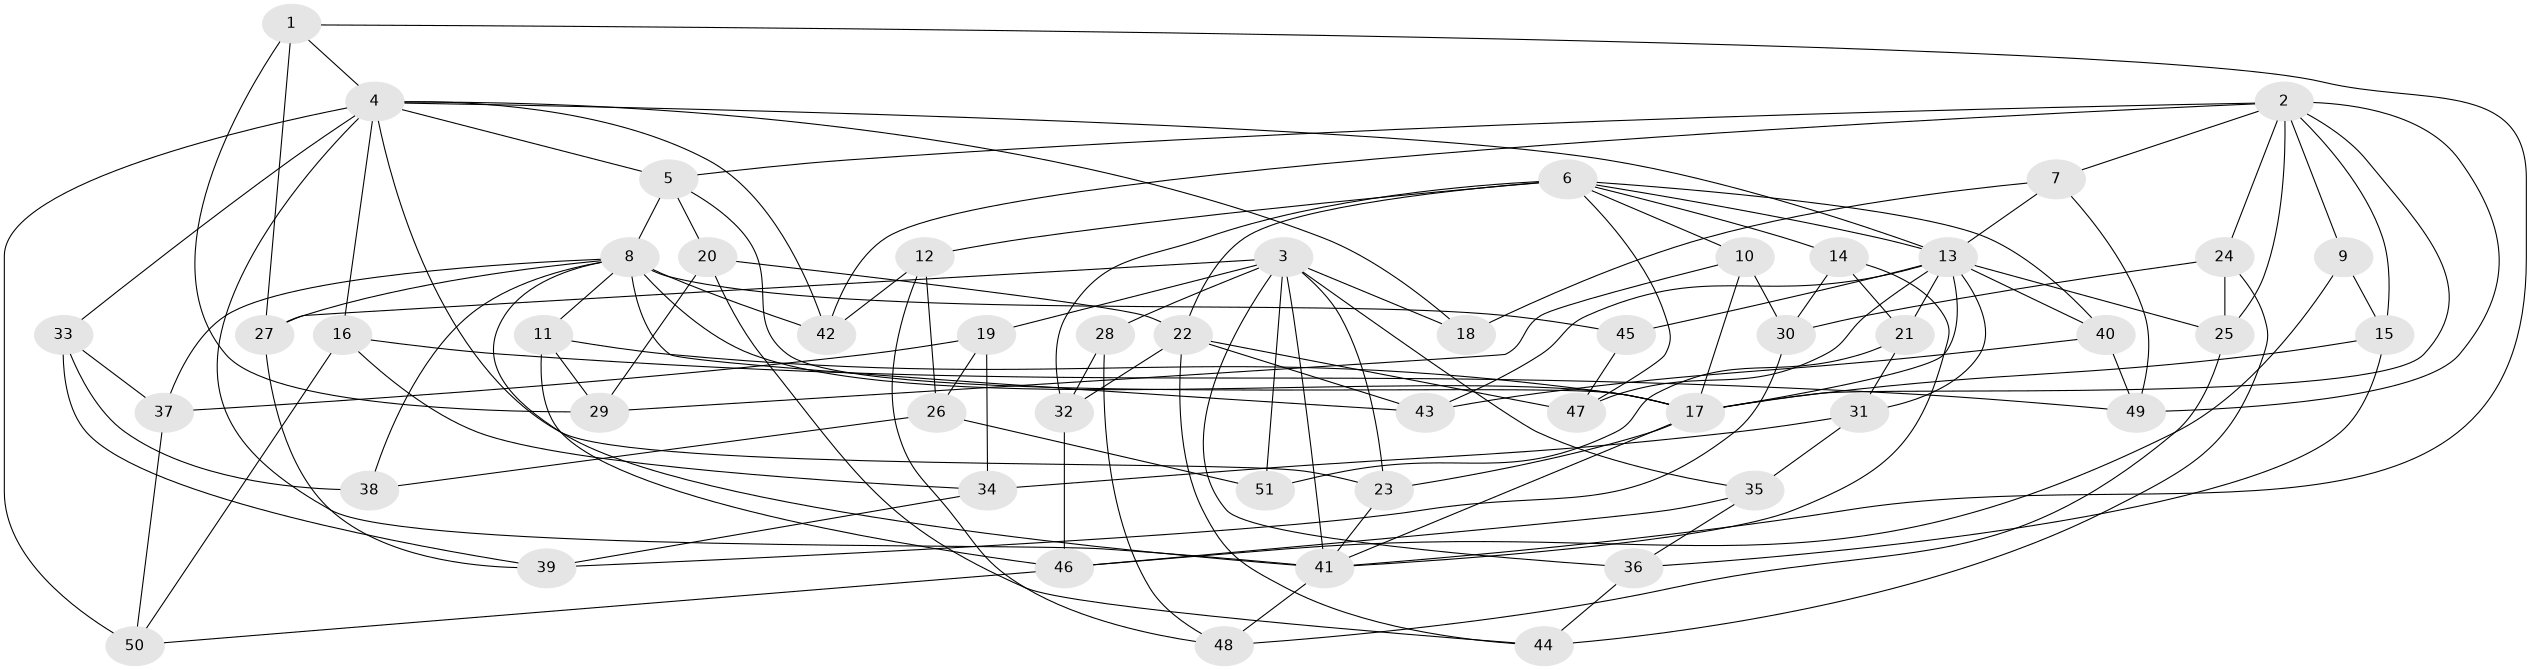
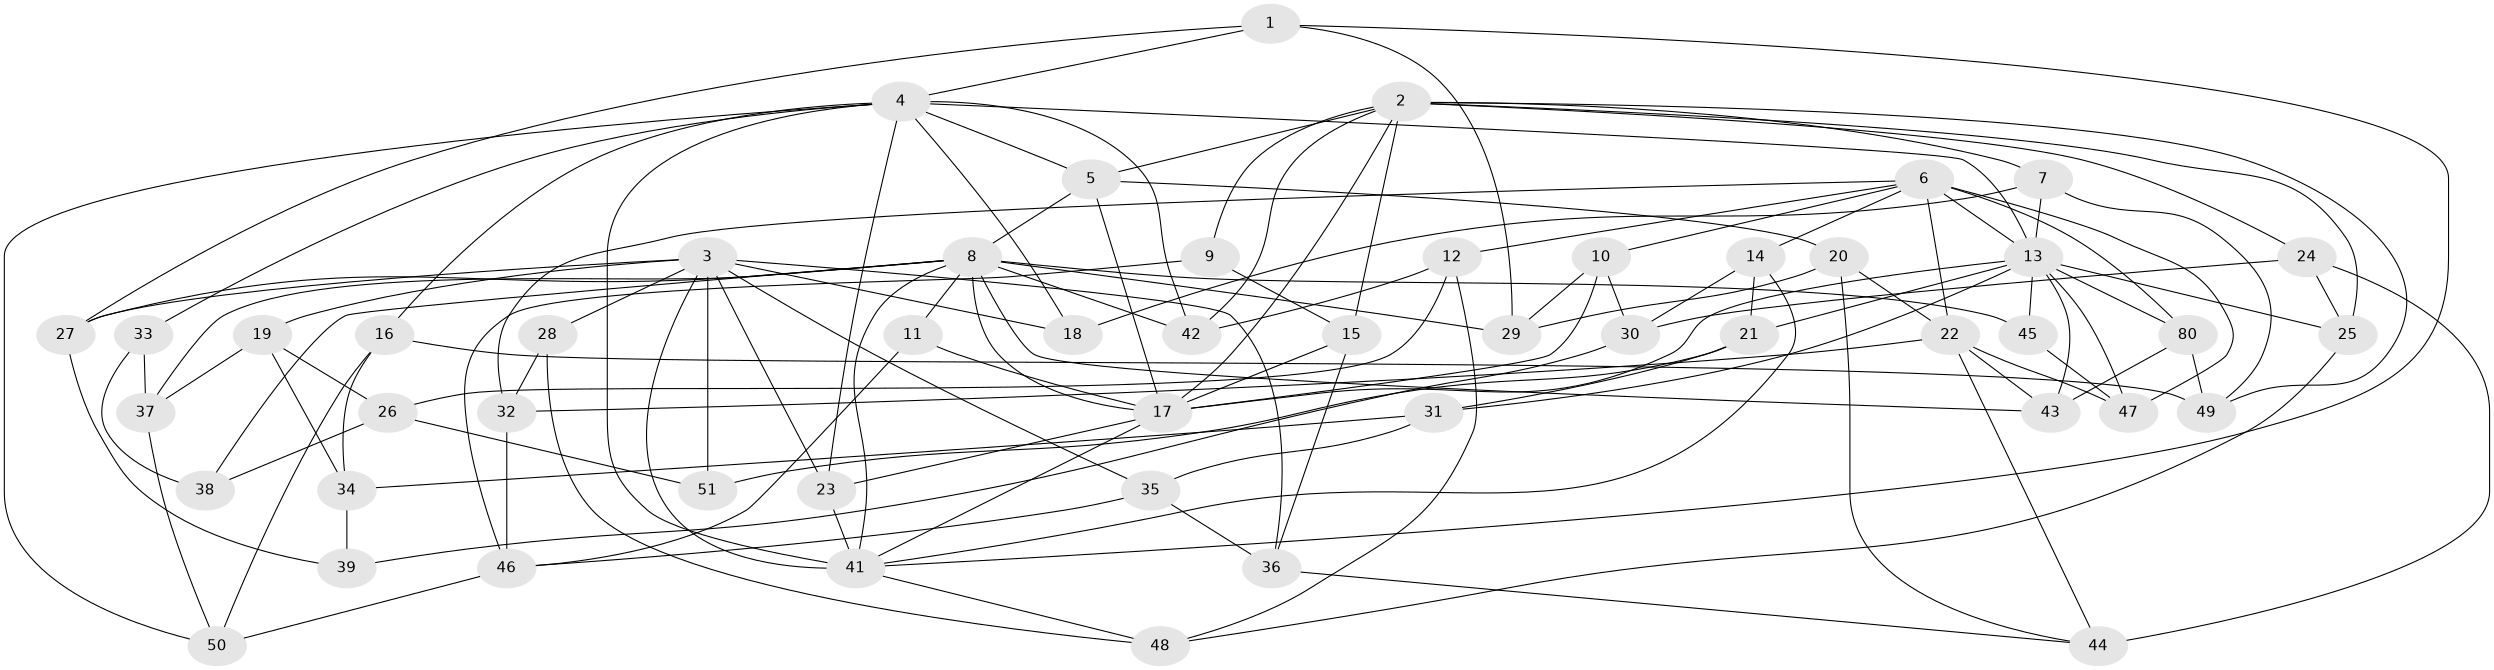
(2106, 335) -> (2188, 335)
(572, 374) -> (1254, 296)
(255, 507) -> none
